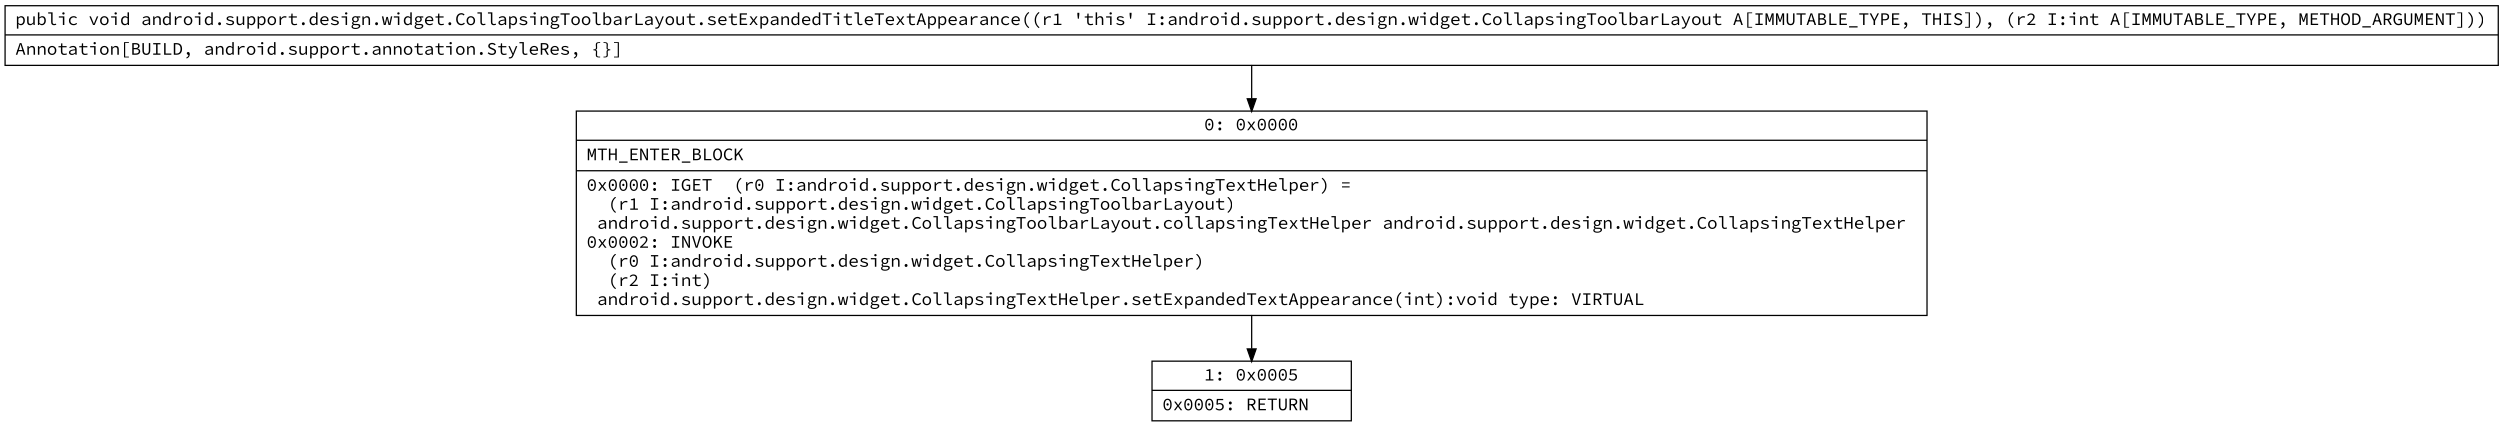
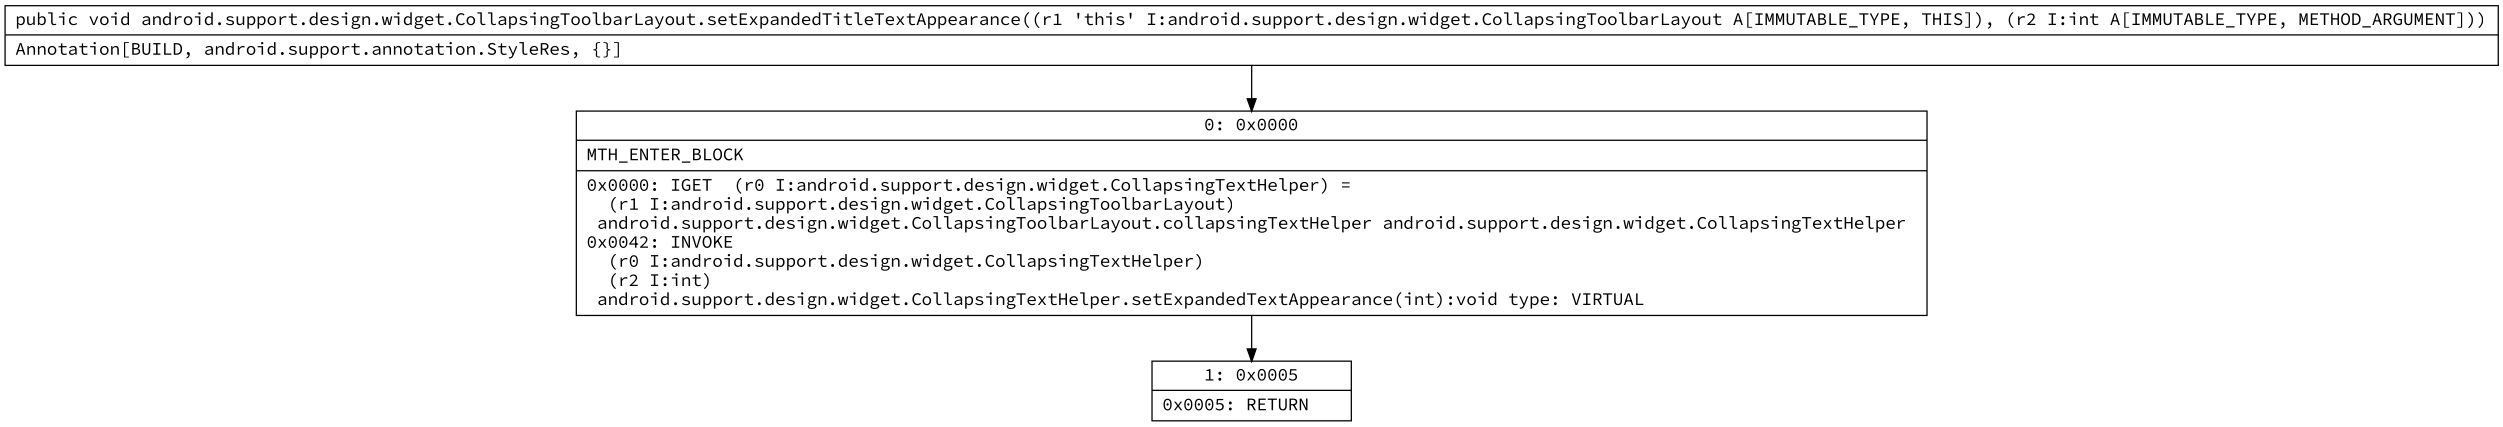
(671, 242) -> (671, 242)
